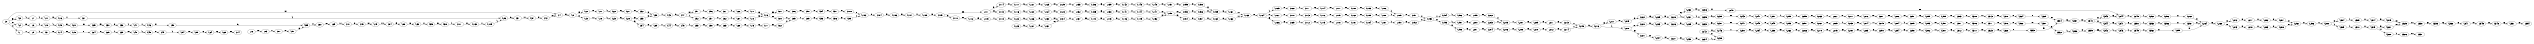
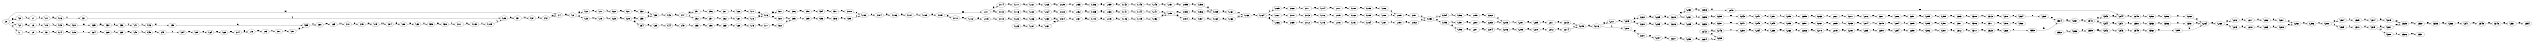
(2044, 24) -> none
(1634, 27) -> (1634, 23)
none -> (244, 32)
